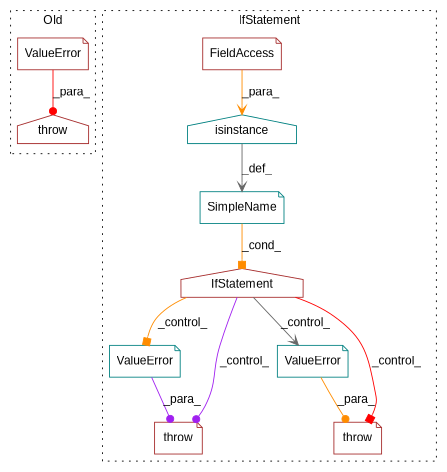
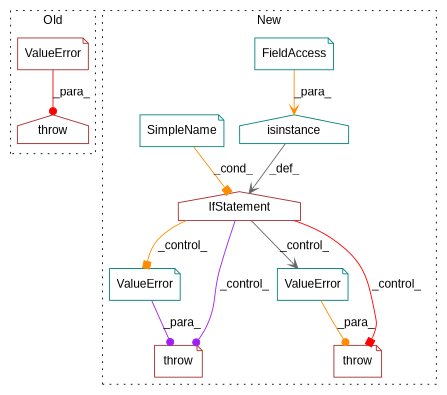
(269, 21) -> (269, 21)
(242, 54) -> (294, 54)
(242, 163) -> (270, 165)
